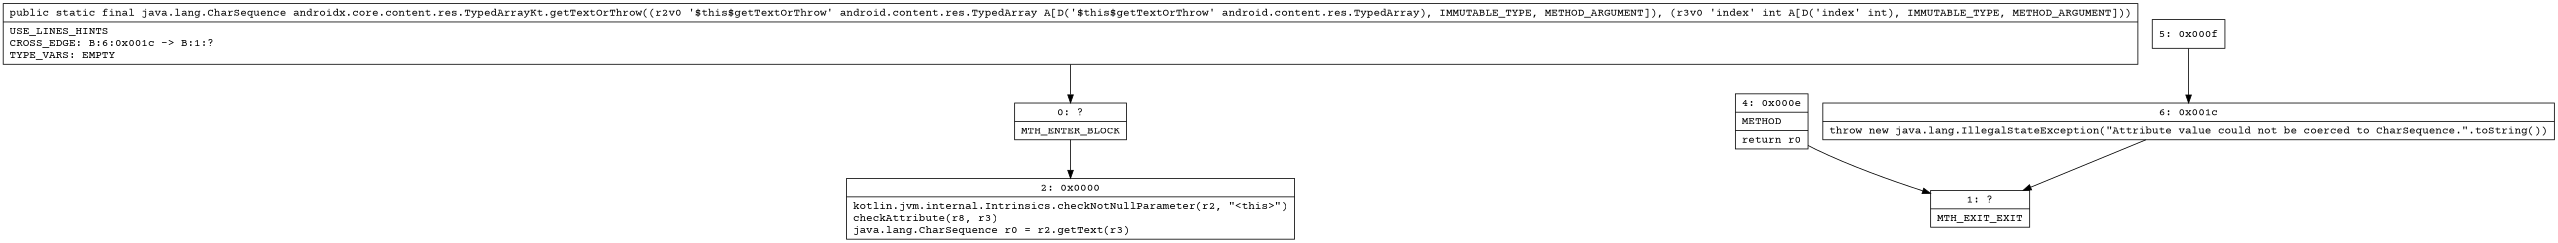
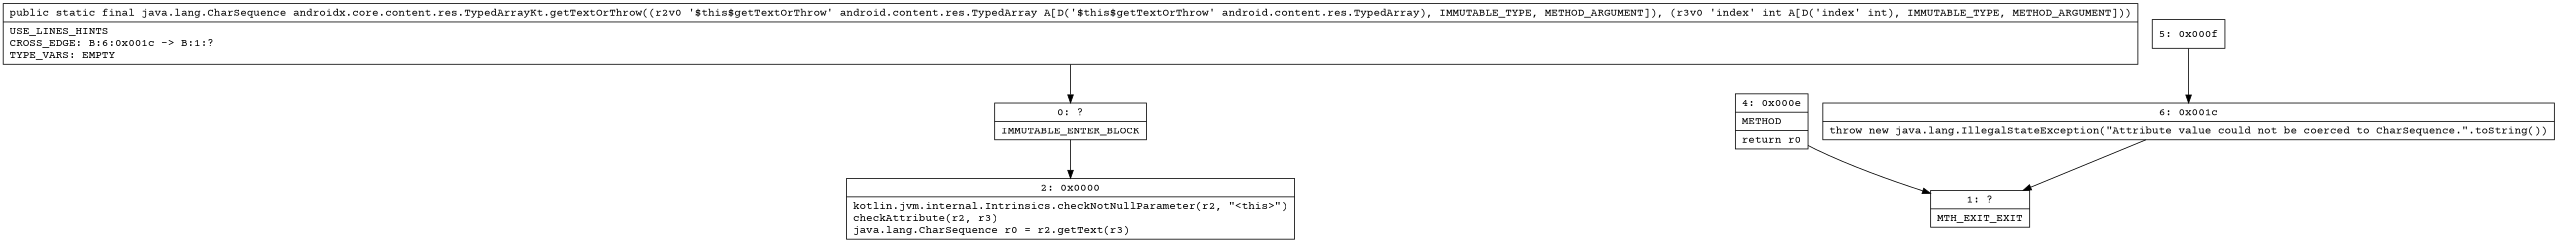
(1071, 130) -> (1071, 130)
(926, 218) -> (926, 218)
